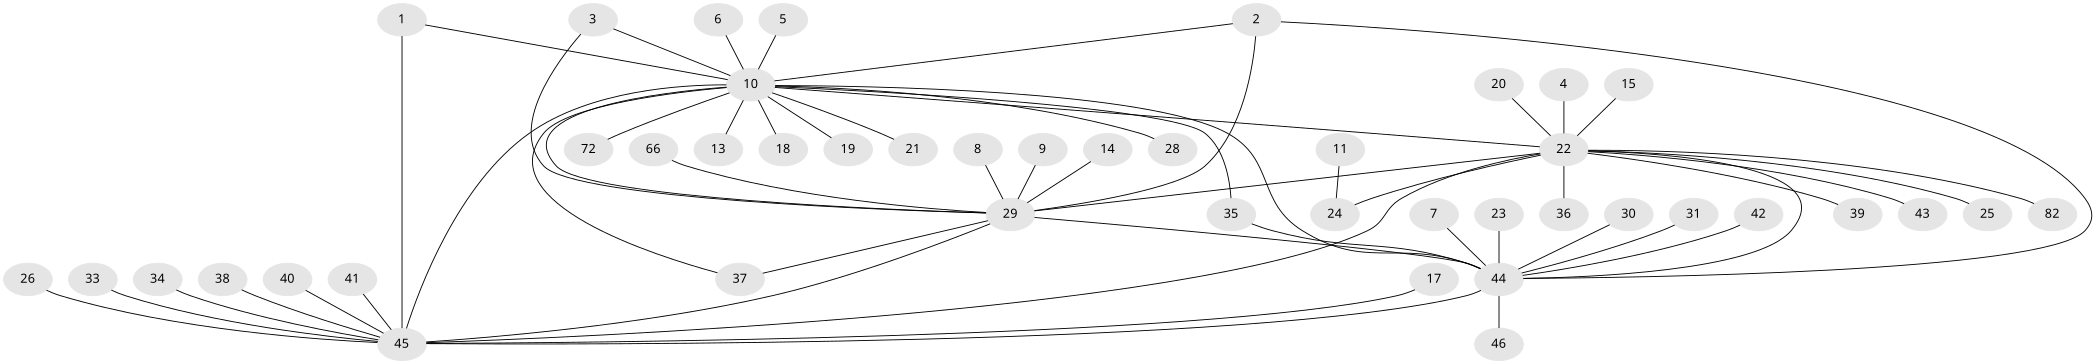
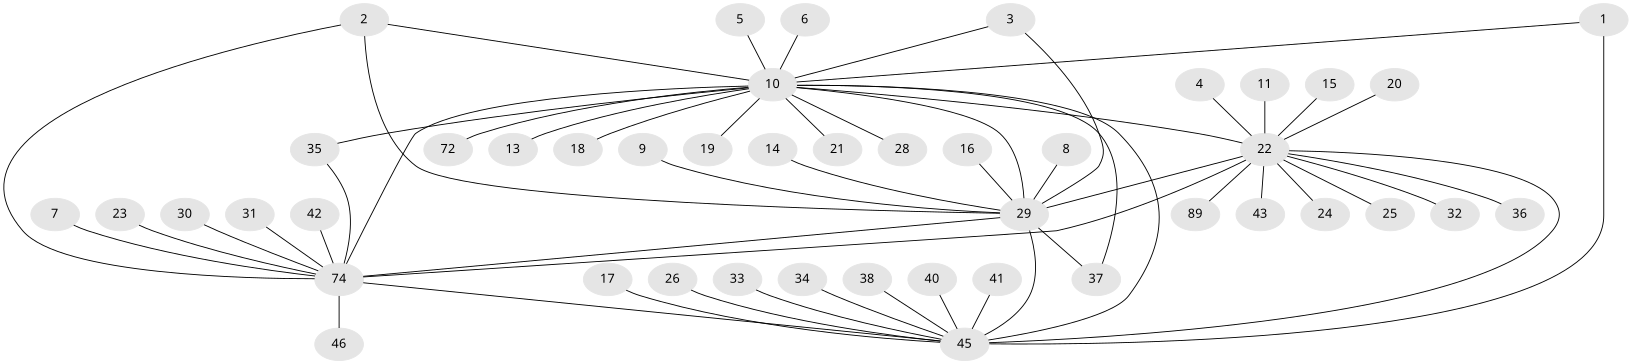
(654, 150) -> (967, 150)
(1338, 182) -> (1265, 117)
(1858, 215) -> (1195, 215)
(2052, 215) -> (1455, 215)
(1499, 279) -> (339, 279)
